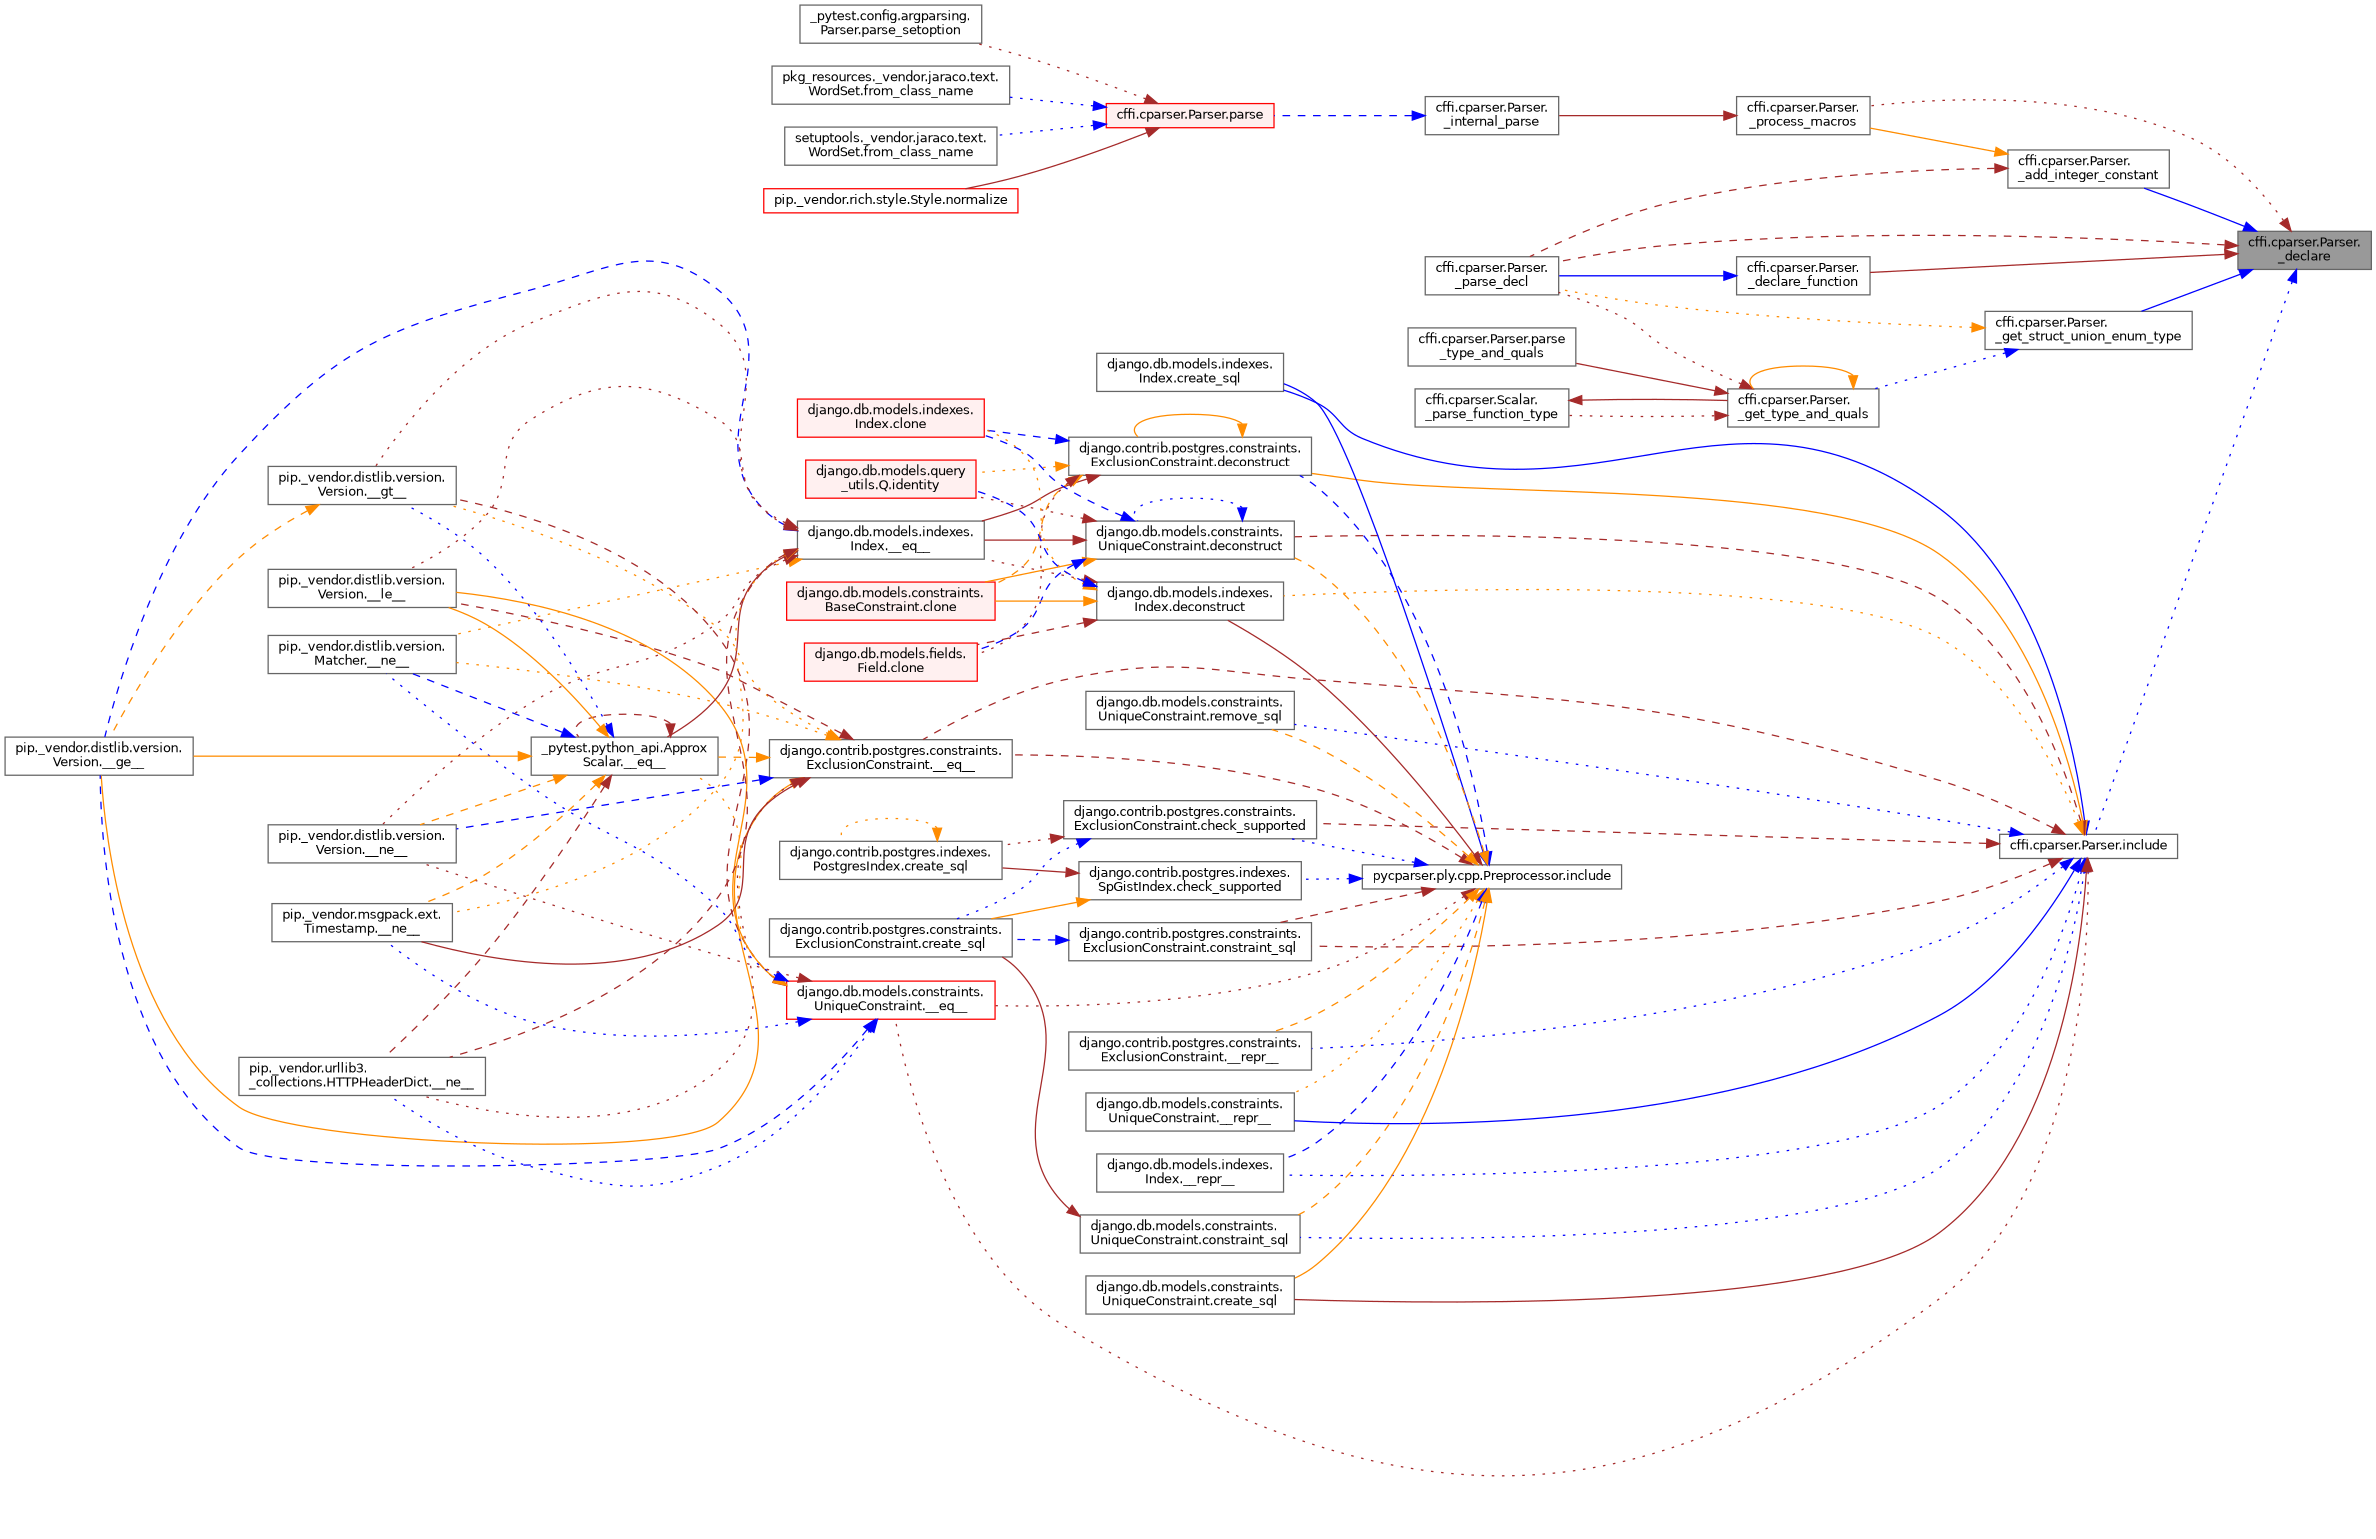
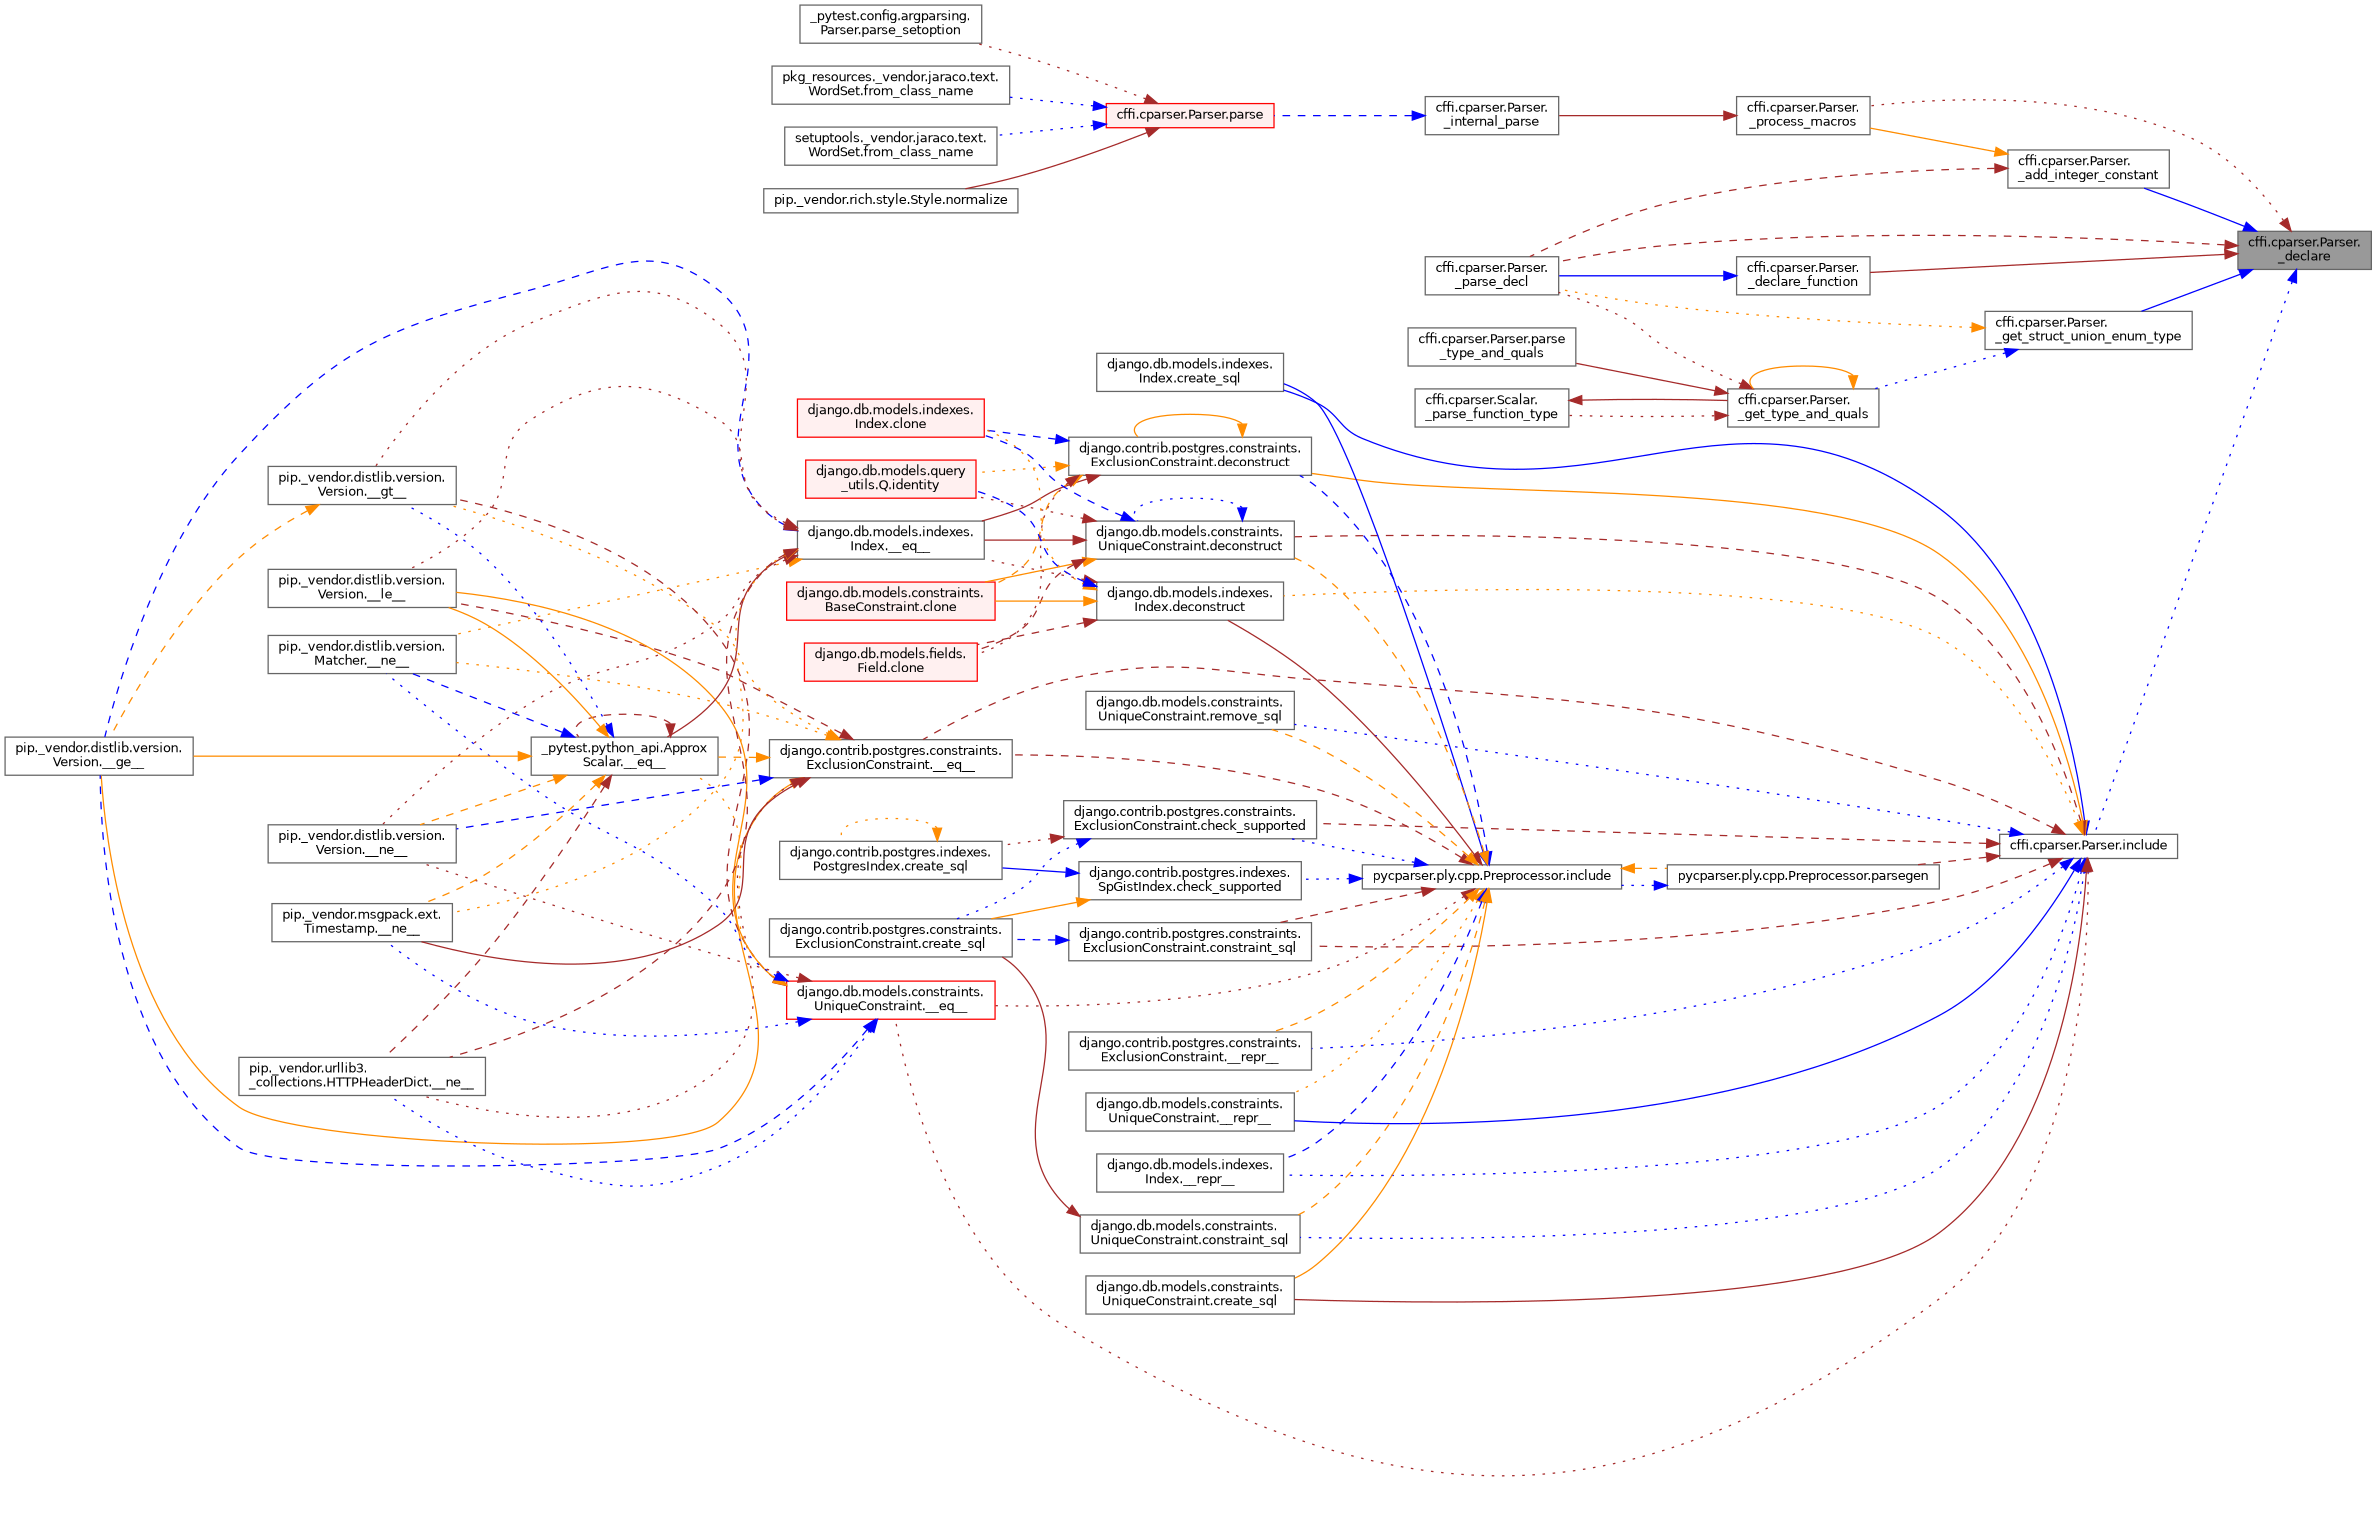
(891, 201) -> (891, 201)
(1048, 586) -> (1048, 586)
(1029, 870) -> (1029, 870)
none -> (1803, 877)
